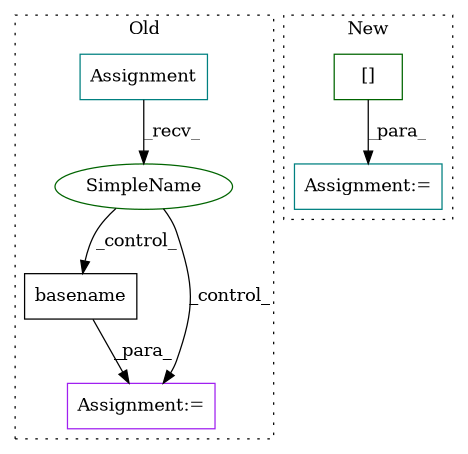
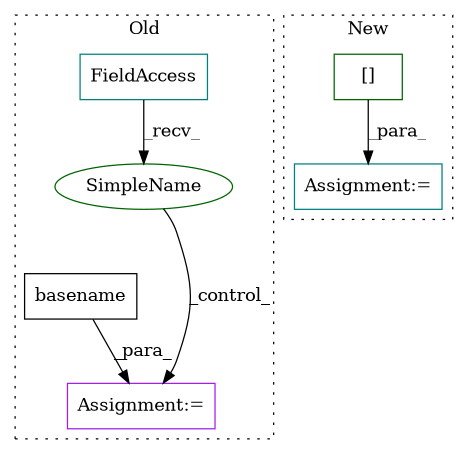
(144, 77) -> (144, 77)
(96, 232) -> none
